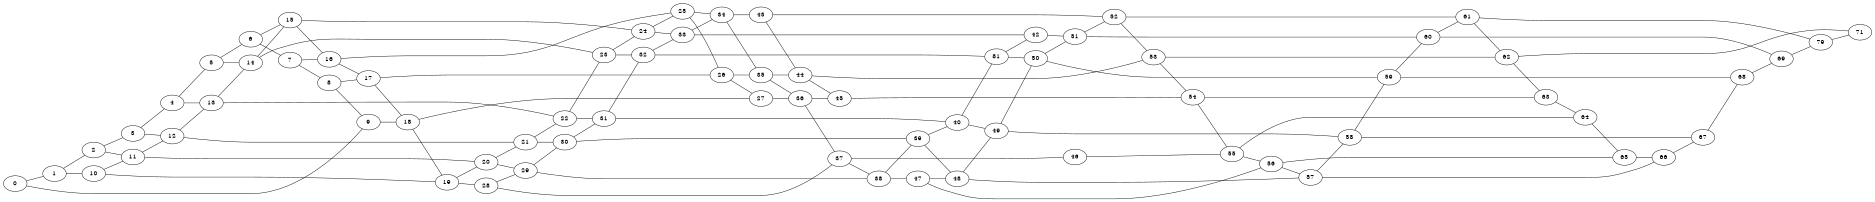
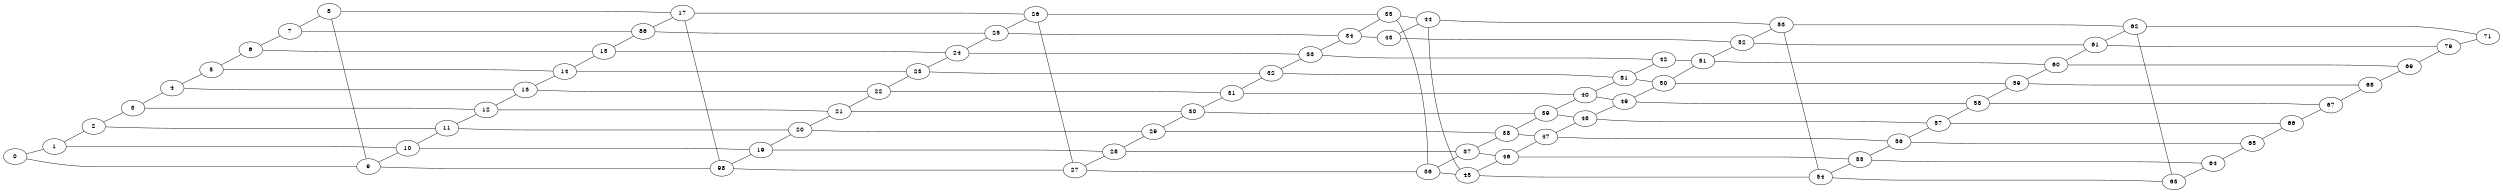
(329, 59) -> (643, 31)
(408, 122) -> (722, 168)
none -> (1526, 147)
none -> (388, 157)
none -> (1095, 161)
none -> (1487, 166)
